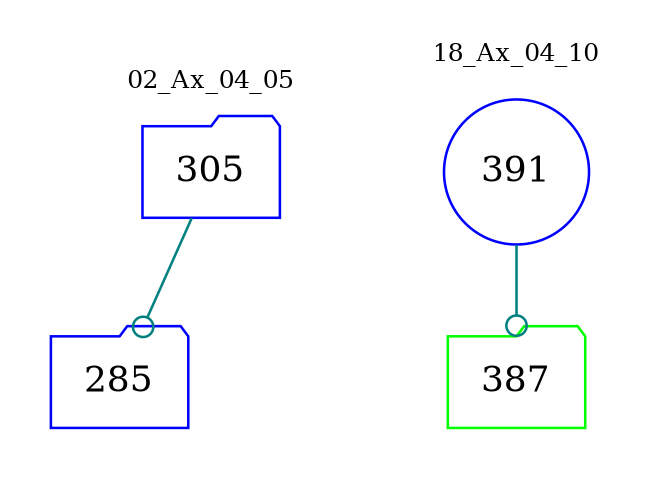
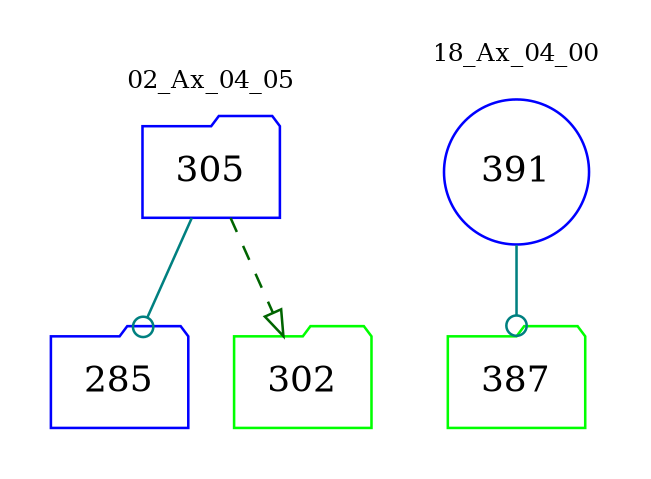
(517, 55) -> (517, 55)
none -> (303, 382)
